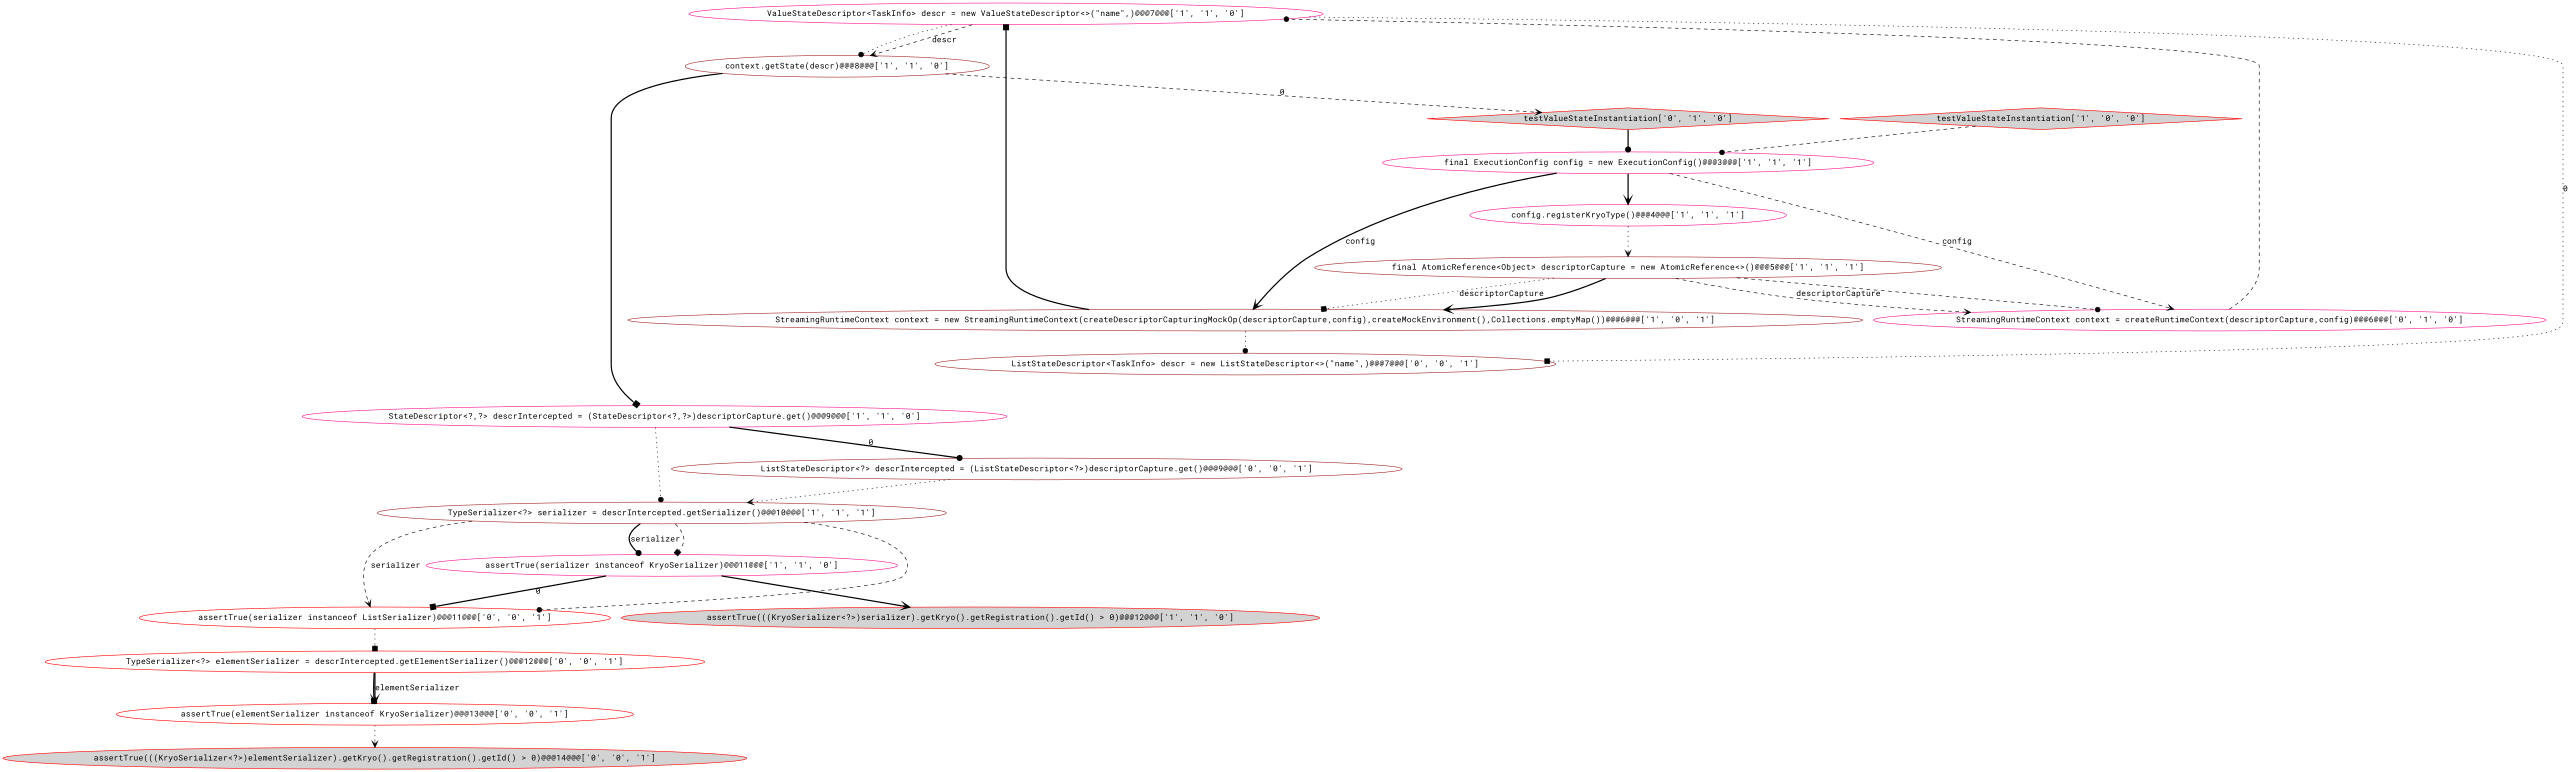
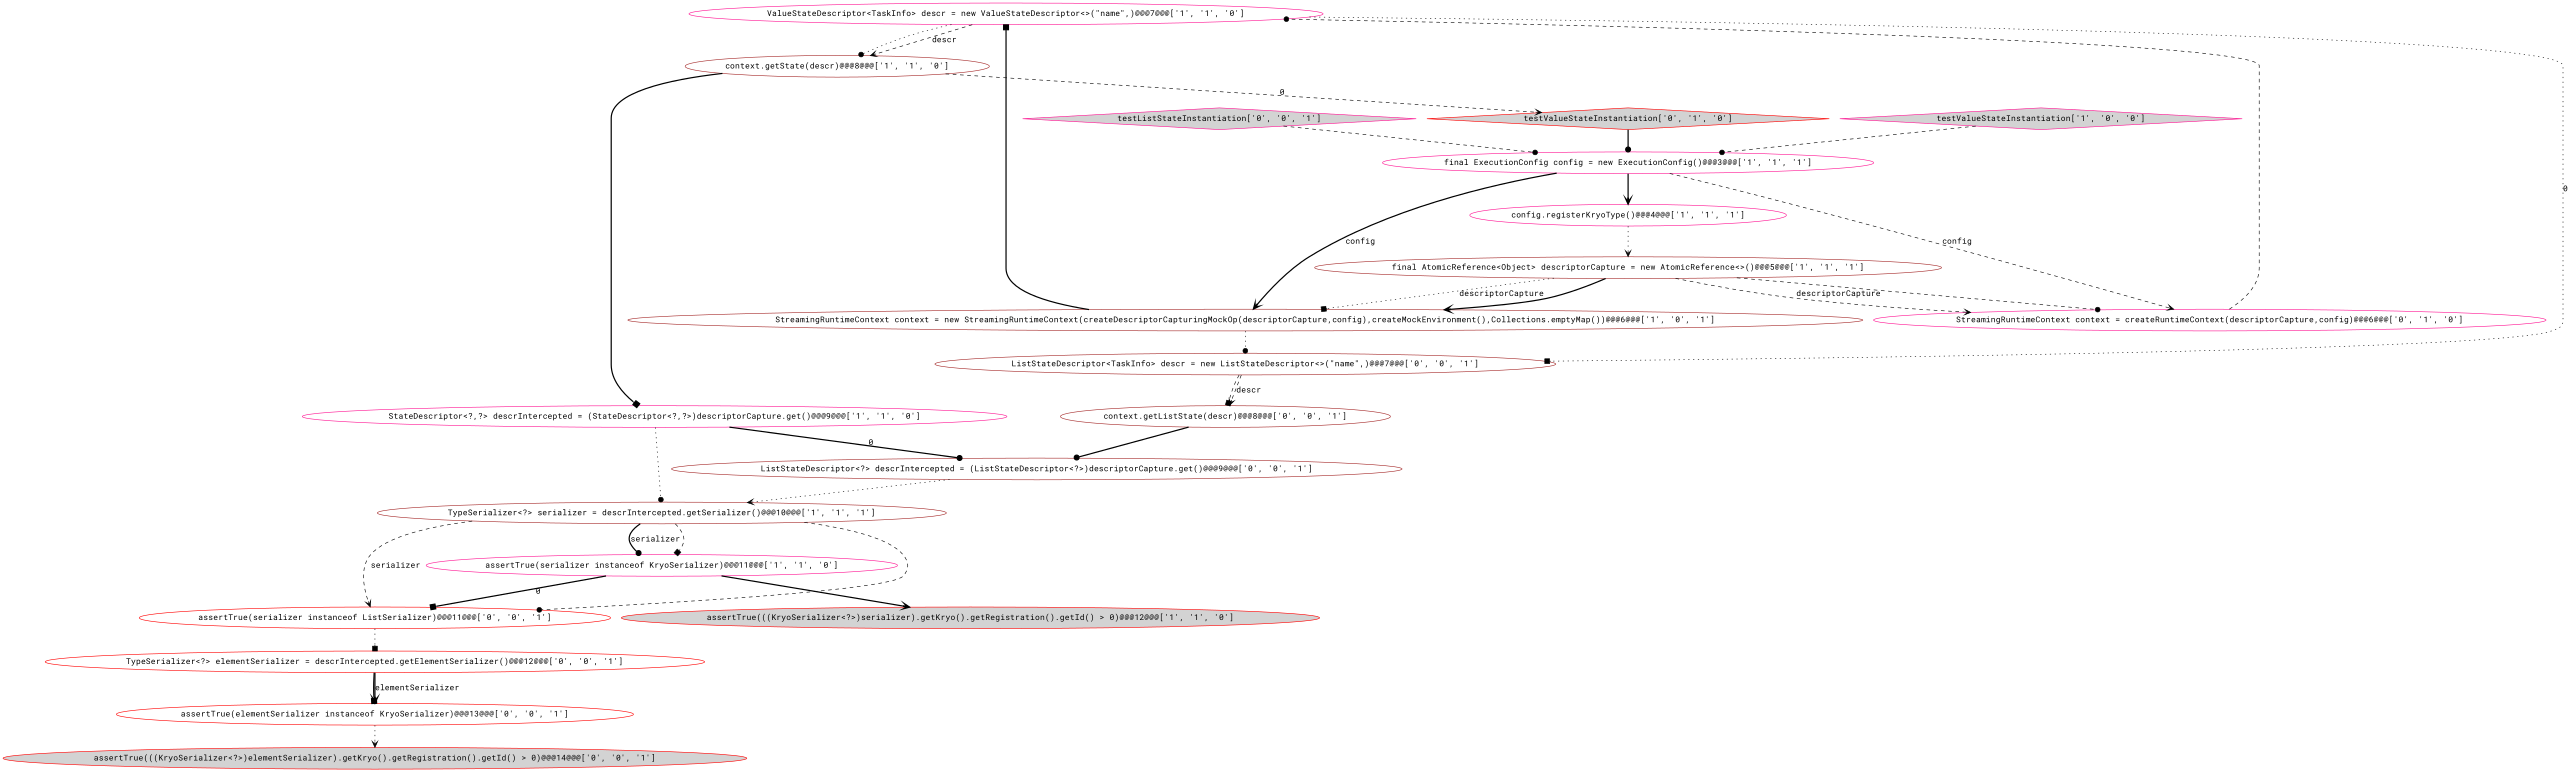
none -> (1219, 119)
(2041, 119) -> (2041, 119)
none -> (1225, 417)
